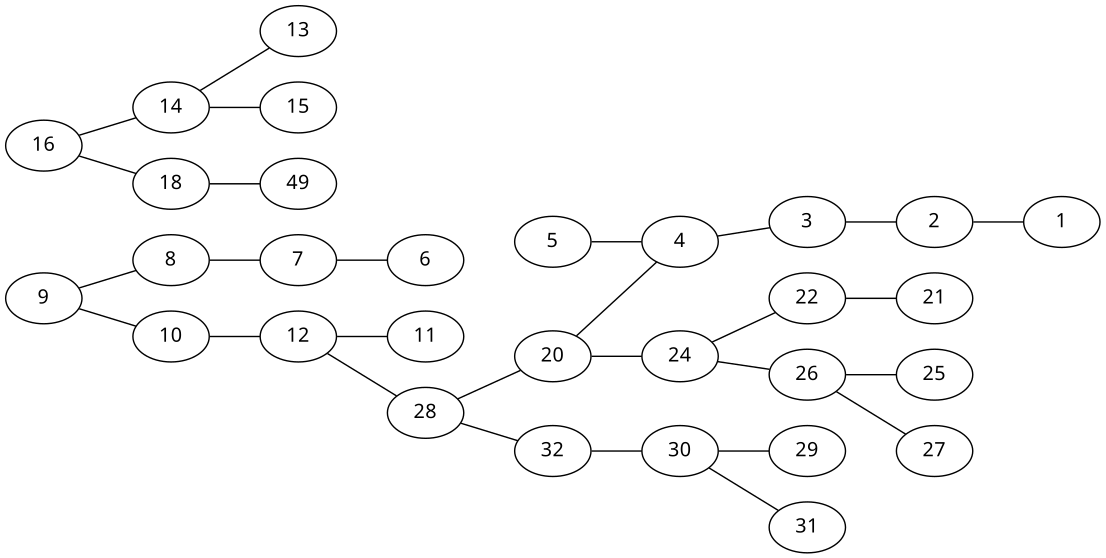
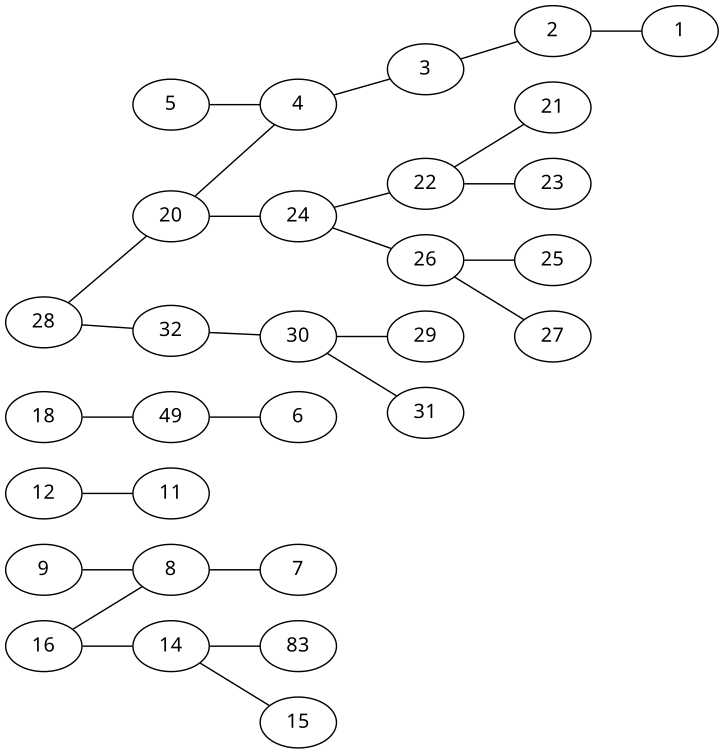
(298, 31) -> (298, 646)
(108, 165) -> (107, 608)
none -> (553, 184)
(362, 260) -> (235, 417)
(171, 337) -> none
(362, 375) -> none
